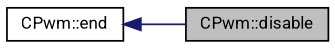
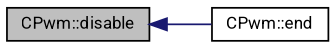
(163, 24) -> (189, 24)
